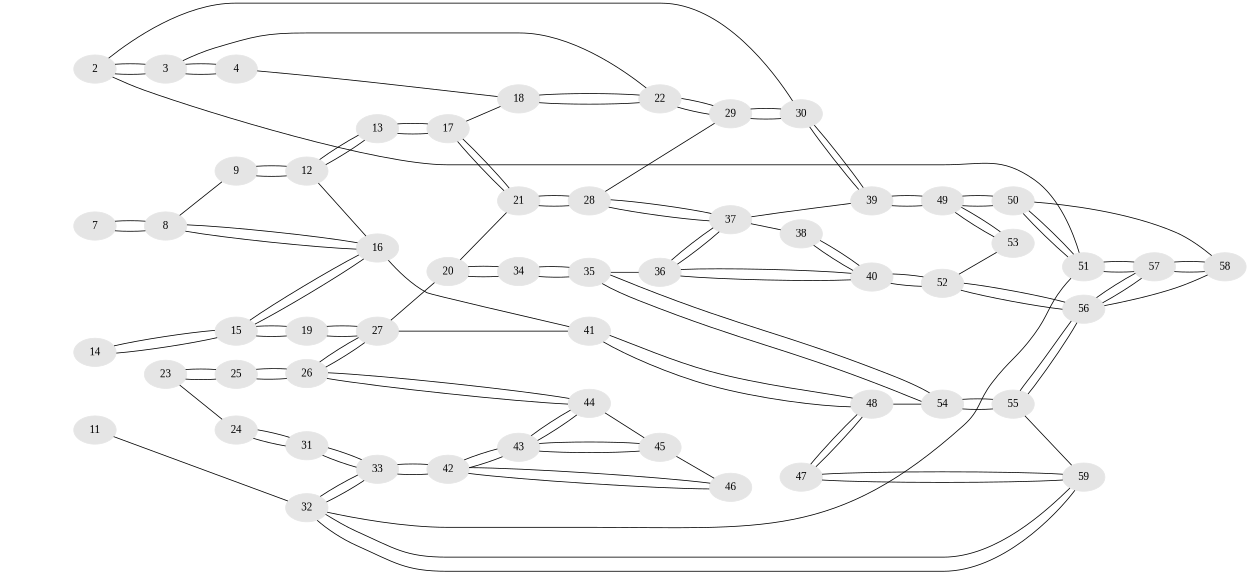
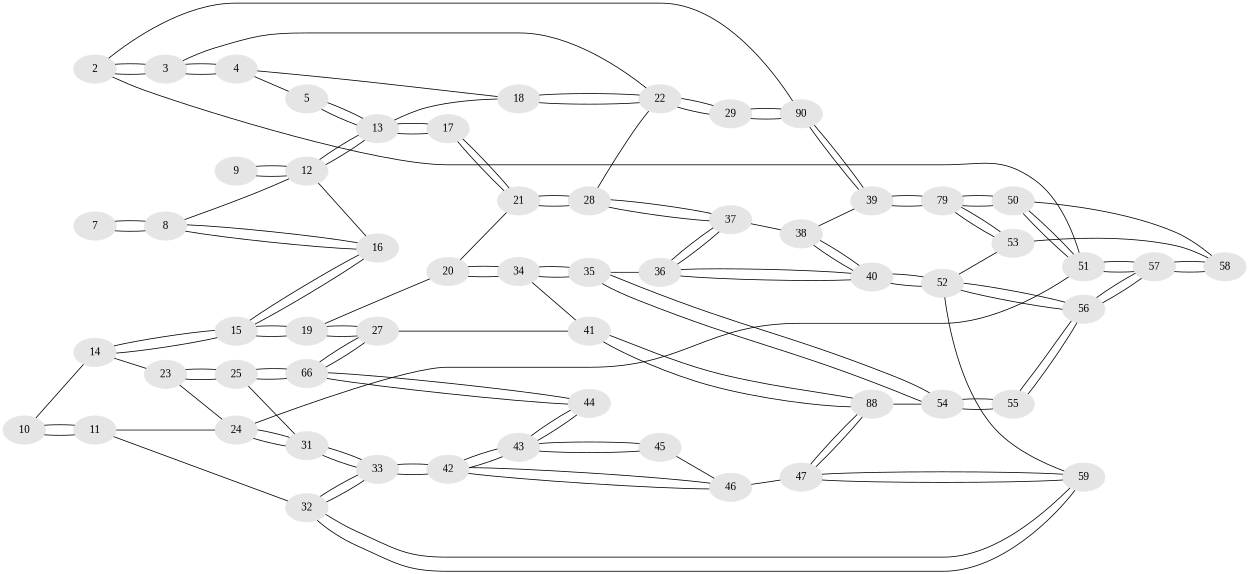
none -> (307, 99)
(483, 114) -> (445, 104)
(801, 114) -> (801, 114)
(660, 157) -> (622, 149)
(201, 199) -> (237, 200)
(942, 201) -> (942, 201)
(801, 210) -> (836, 217)
(1157, 294) -> (1122, 239)
(413, 301) -> (377, 301)
(473, 304) -> (554, 301)
none -> (130, 363)
(307, 374) -> (307, 374)
(872, 404) -> (872, 404)
none -> (272, 410)
(625, 425) -> none
none -> (24, 430)
none -> (166, 430)
(1048, 440) -> (978, 404)
none -> (766, 482)
(750, 525) -> (684, 349)
